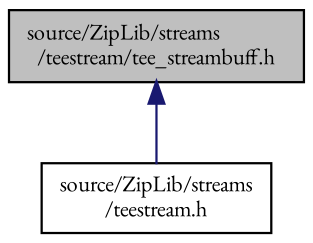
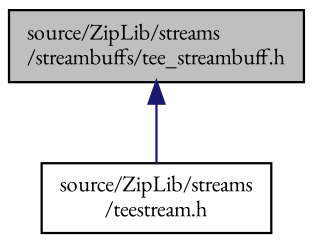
(156, 46) -> (156, 46)
